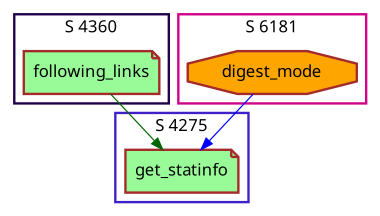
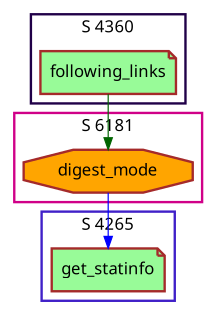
(136, 121) -> (108, 120)
(182, 127) -> (108, 225)
